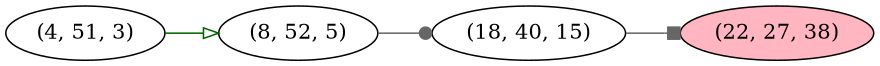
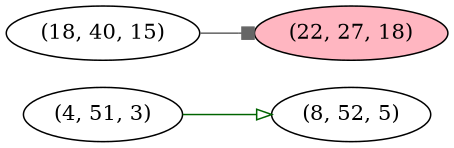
(399, 33) -> none
(777, 33) -> (351, 33)
